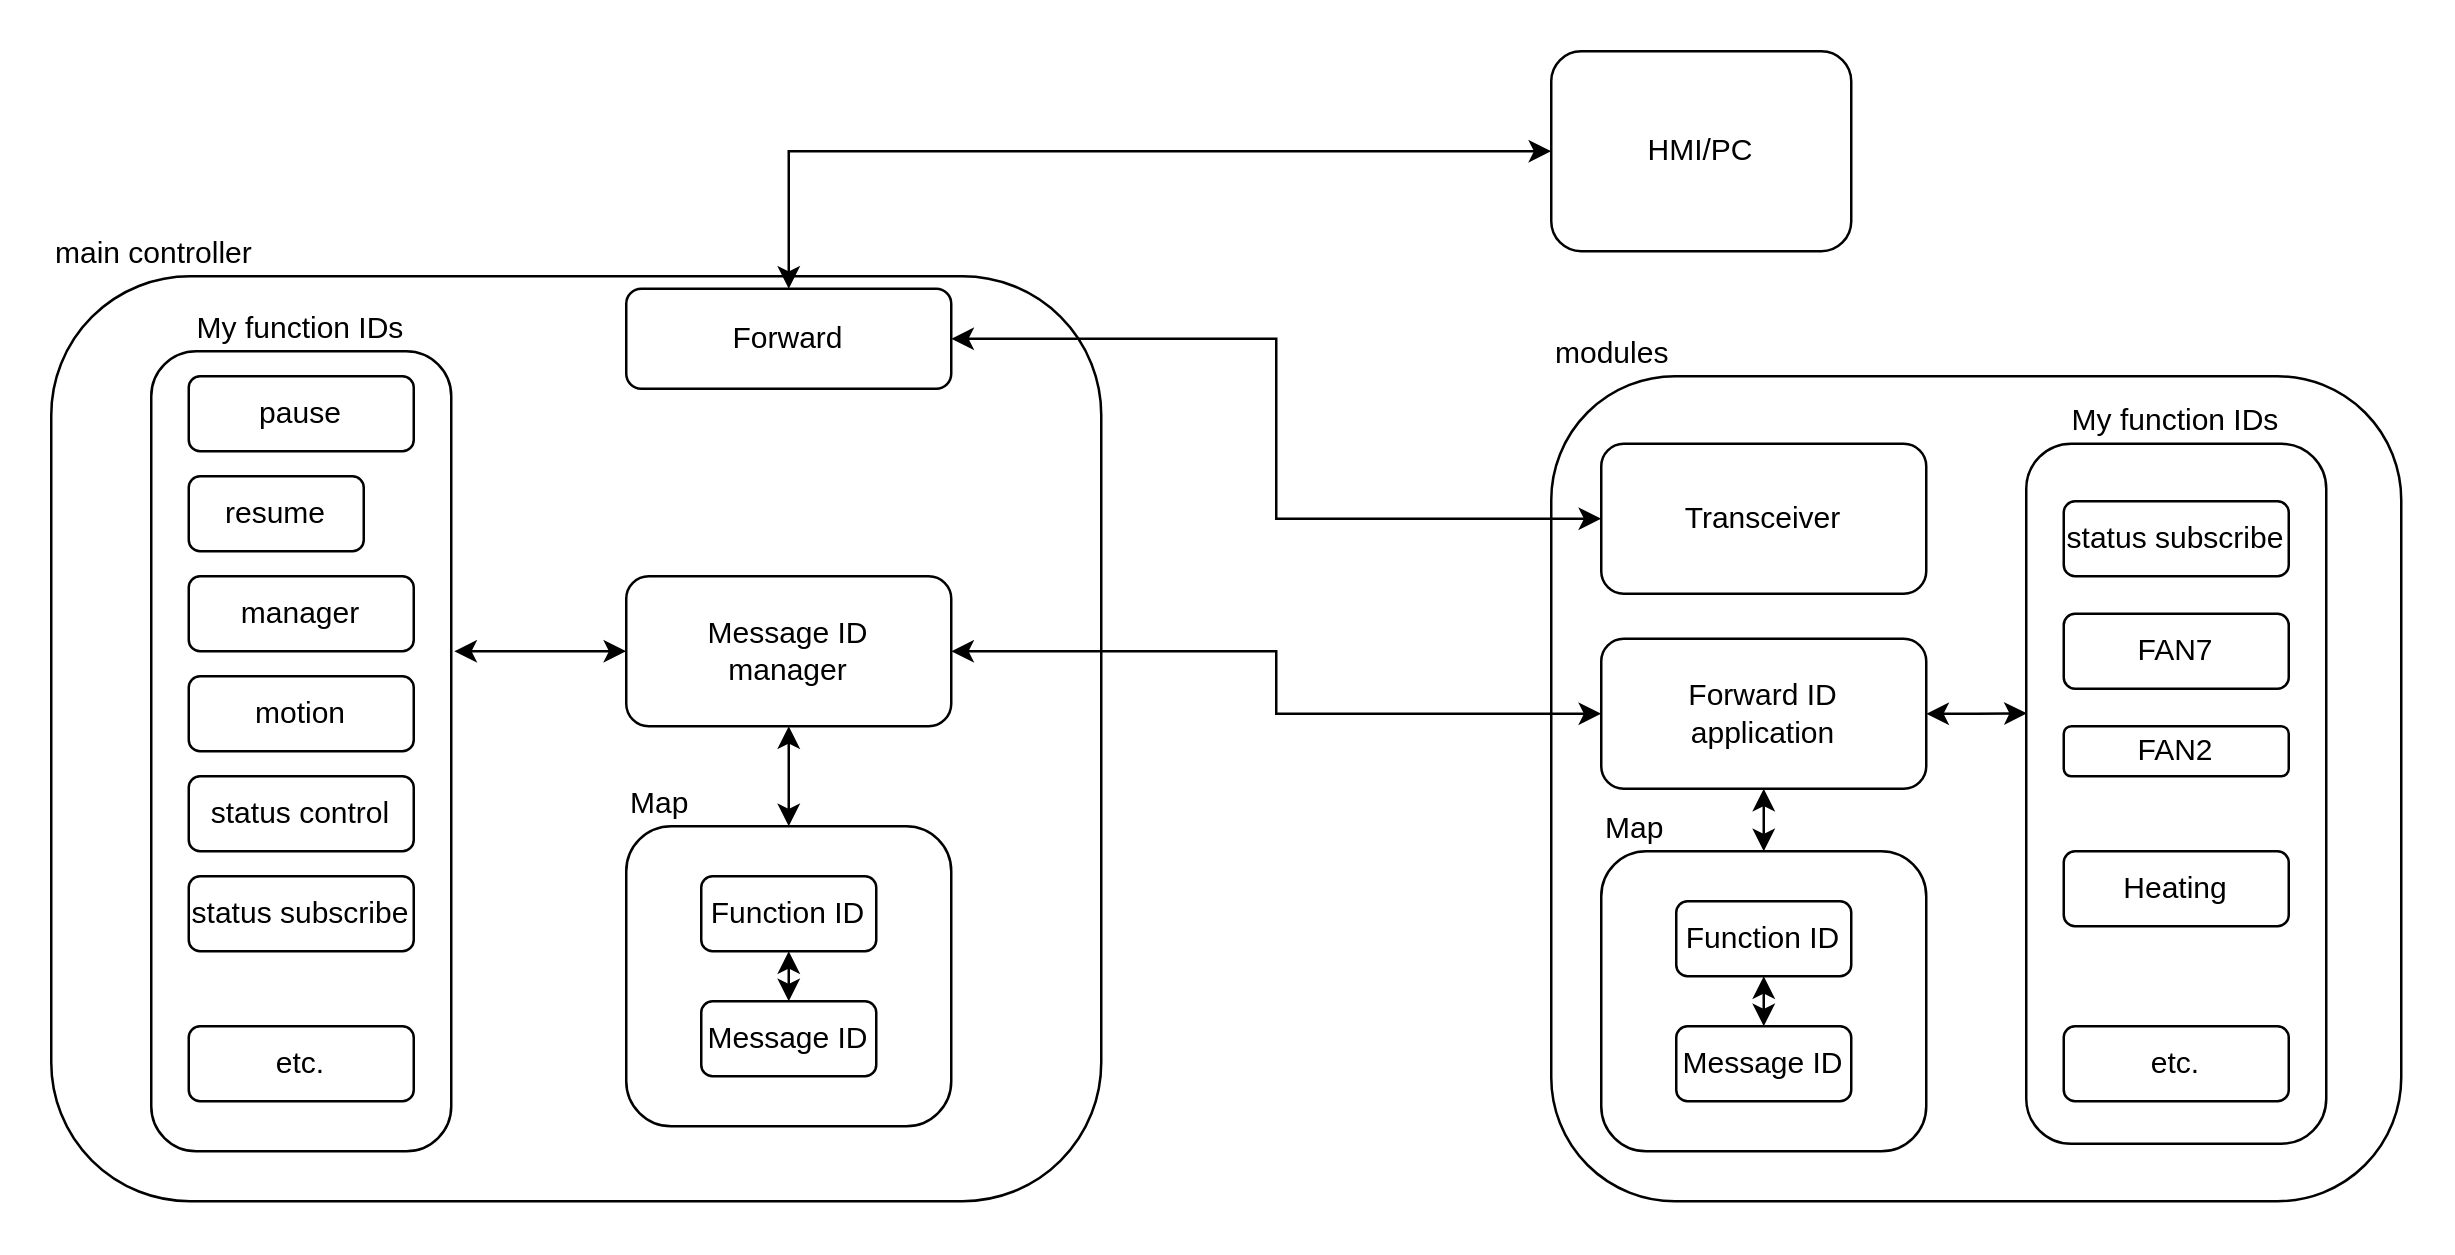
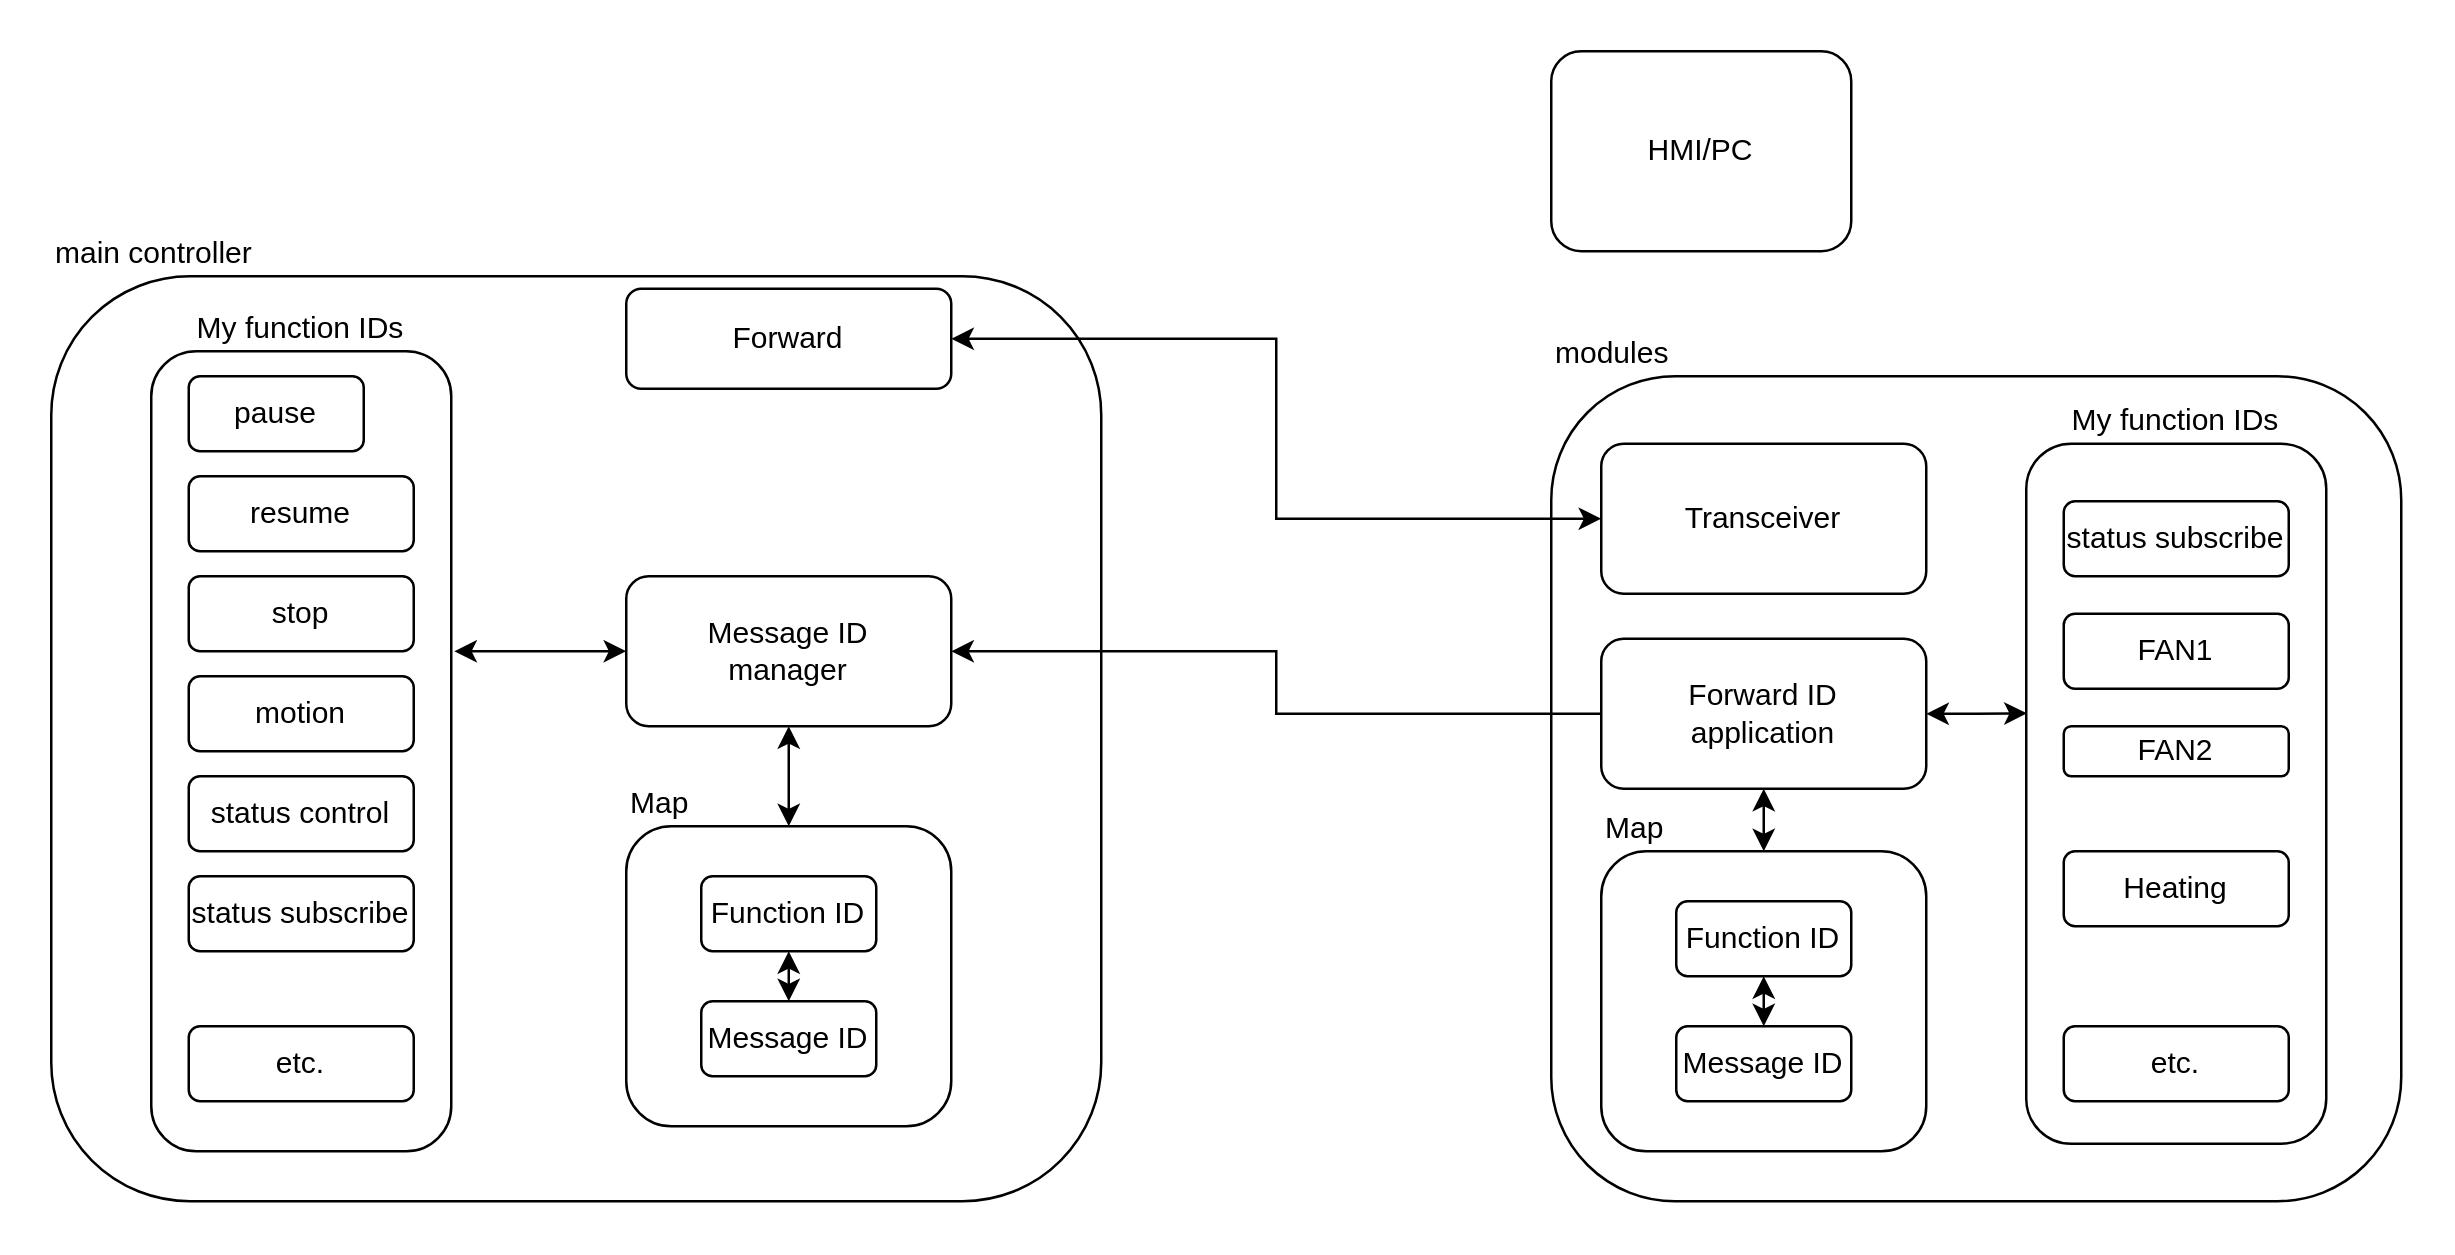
(1102, 151) -> none
(301, 414) -> (276, 414)
(276, 514) -> (301, 514)
(301, 614) -> (301, 614)
(2176, 651) -> (2176, 651)
(1583, 714) -> (1590, 714)
